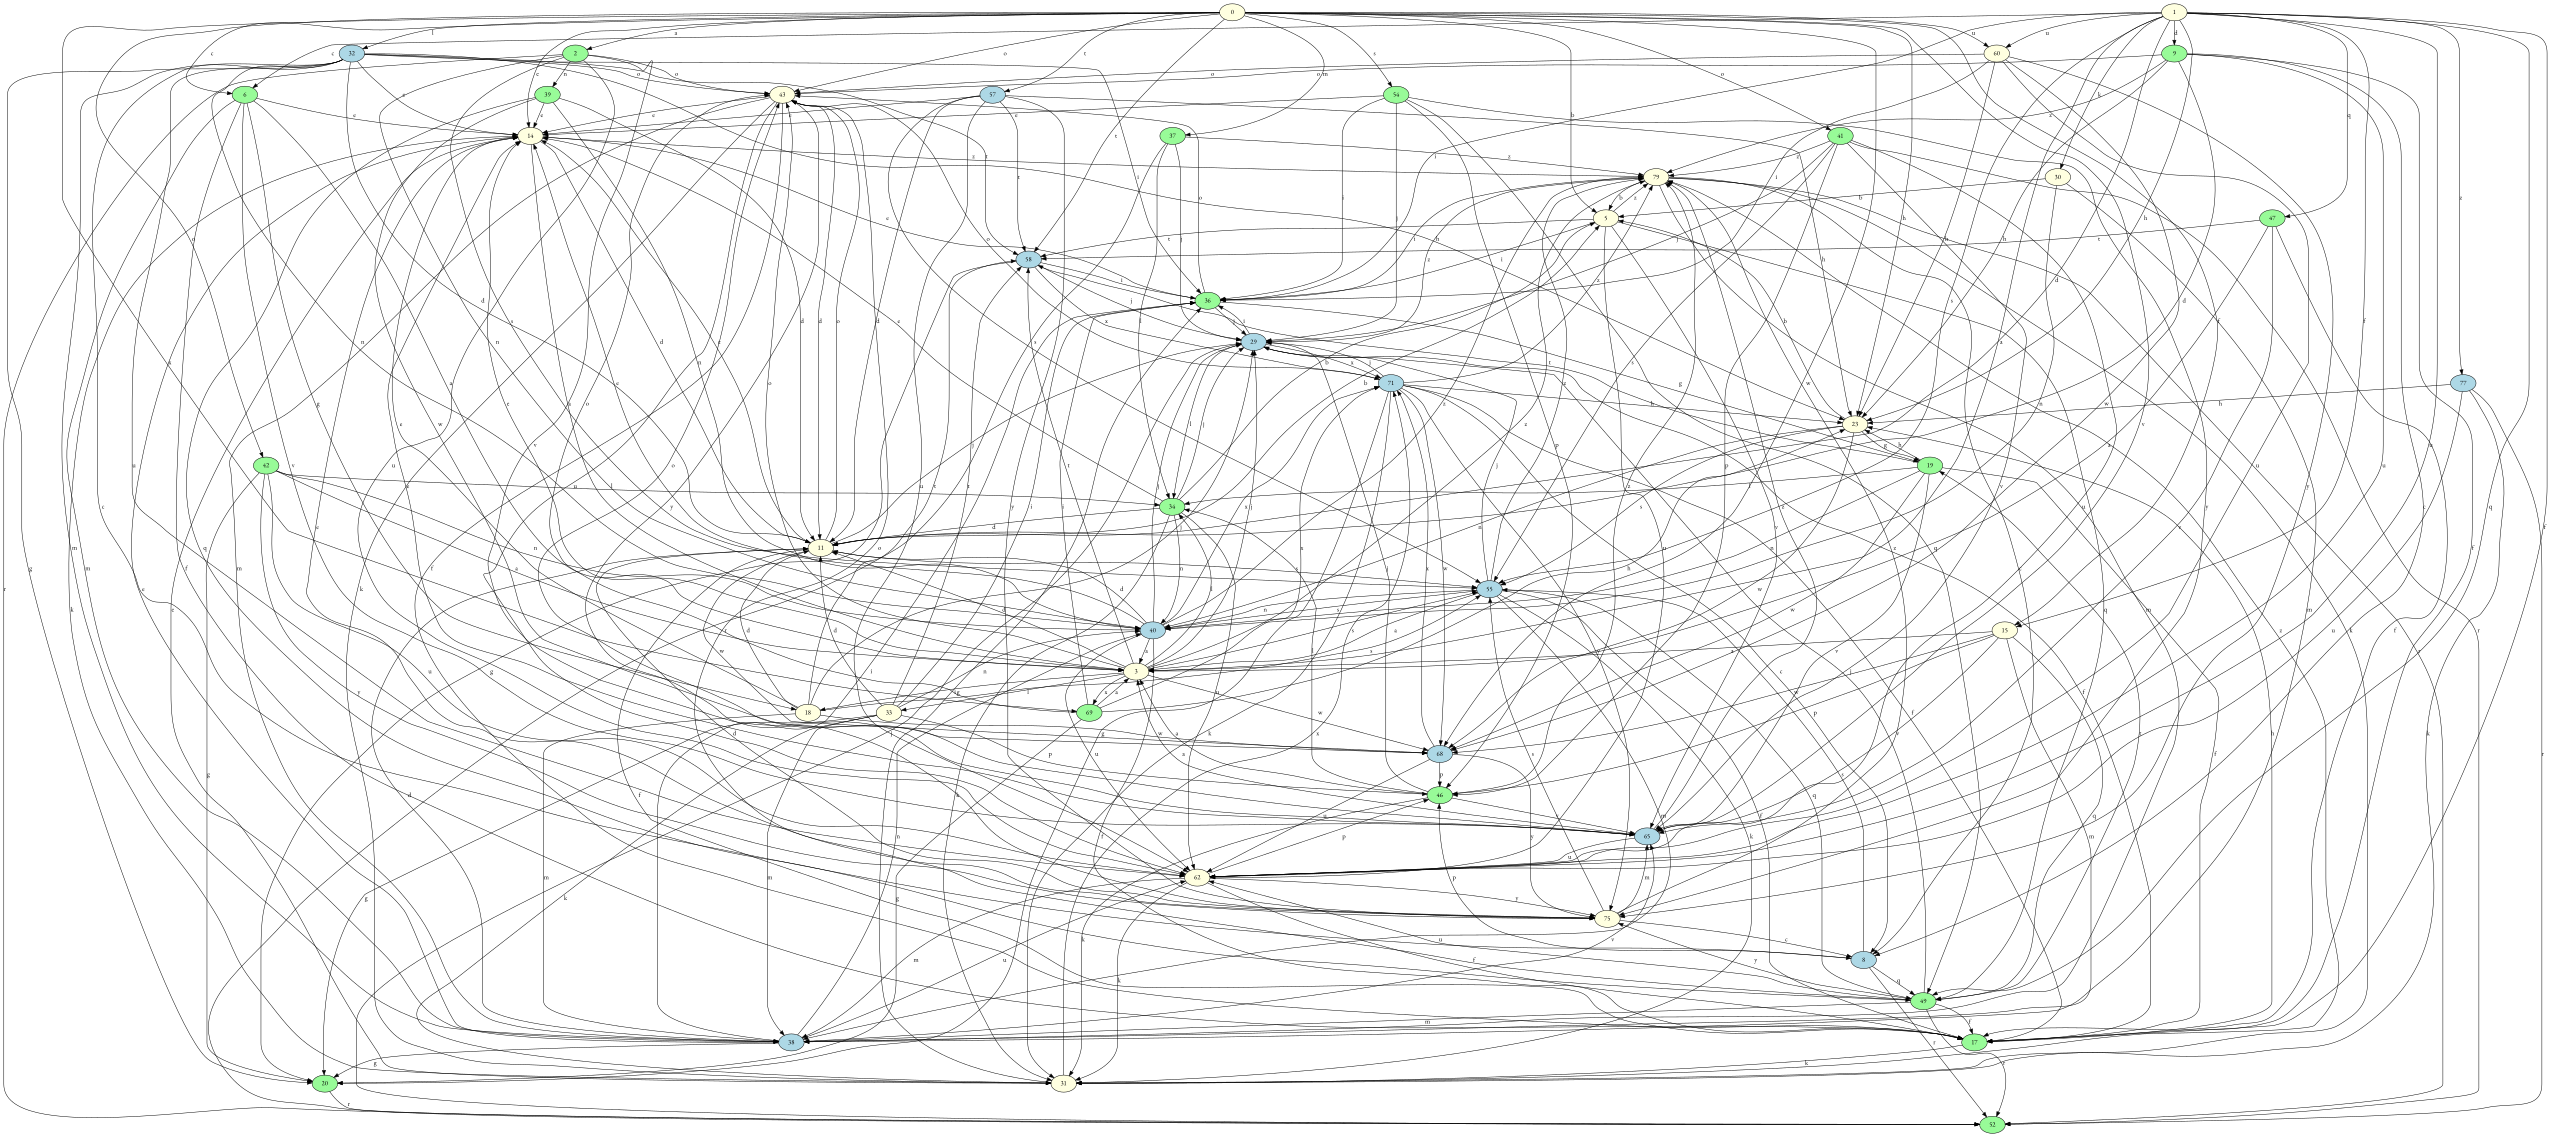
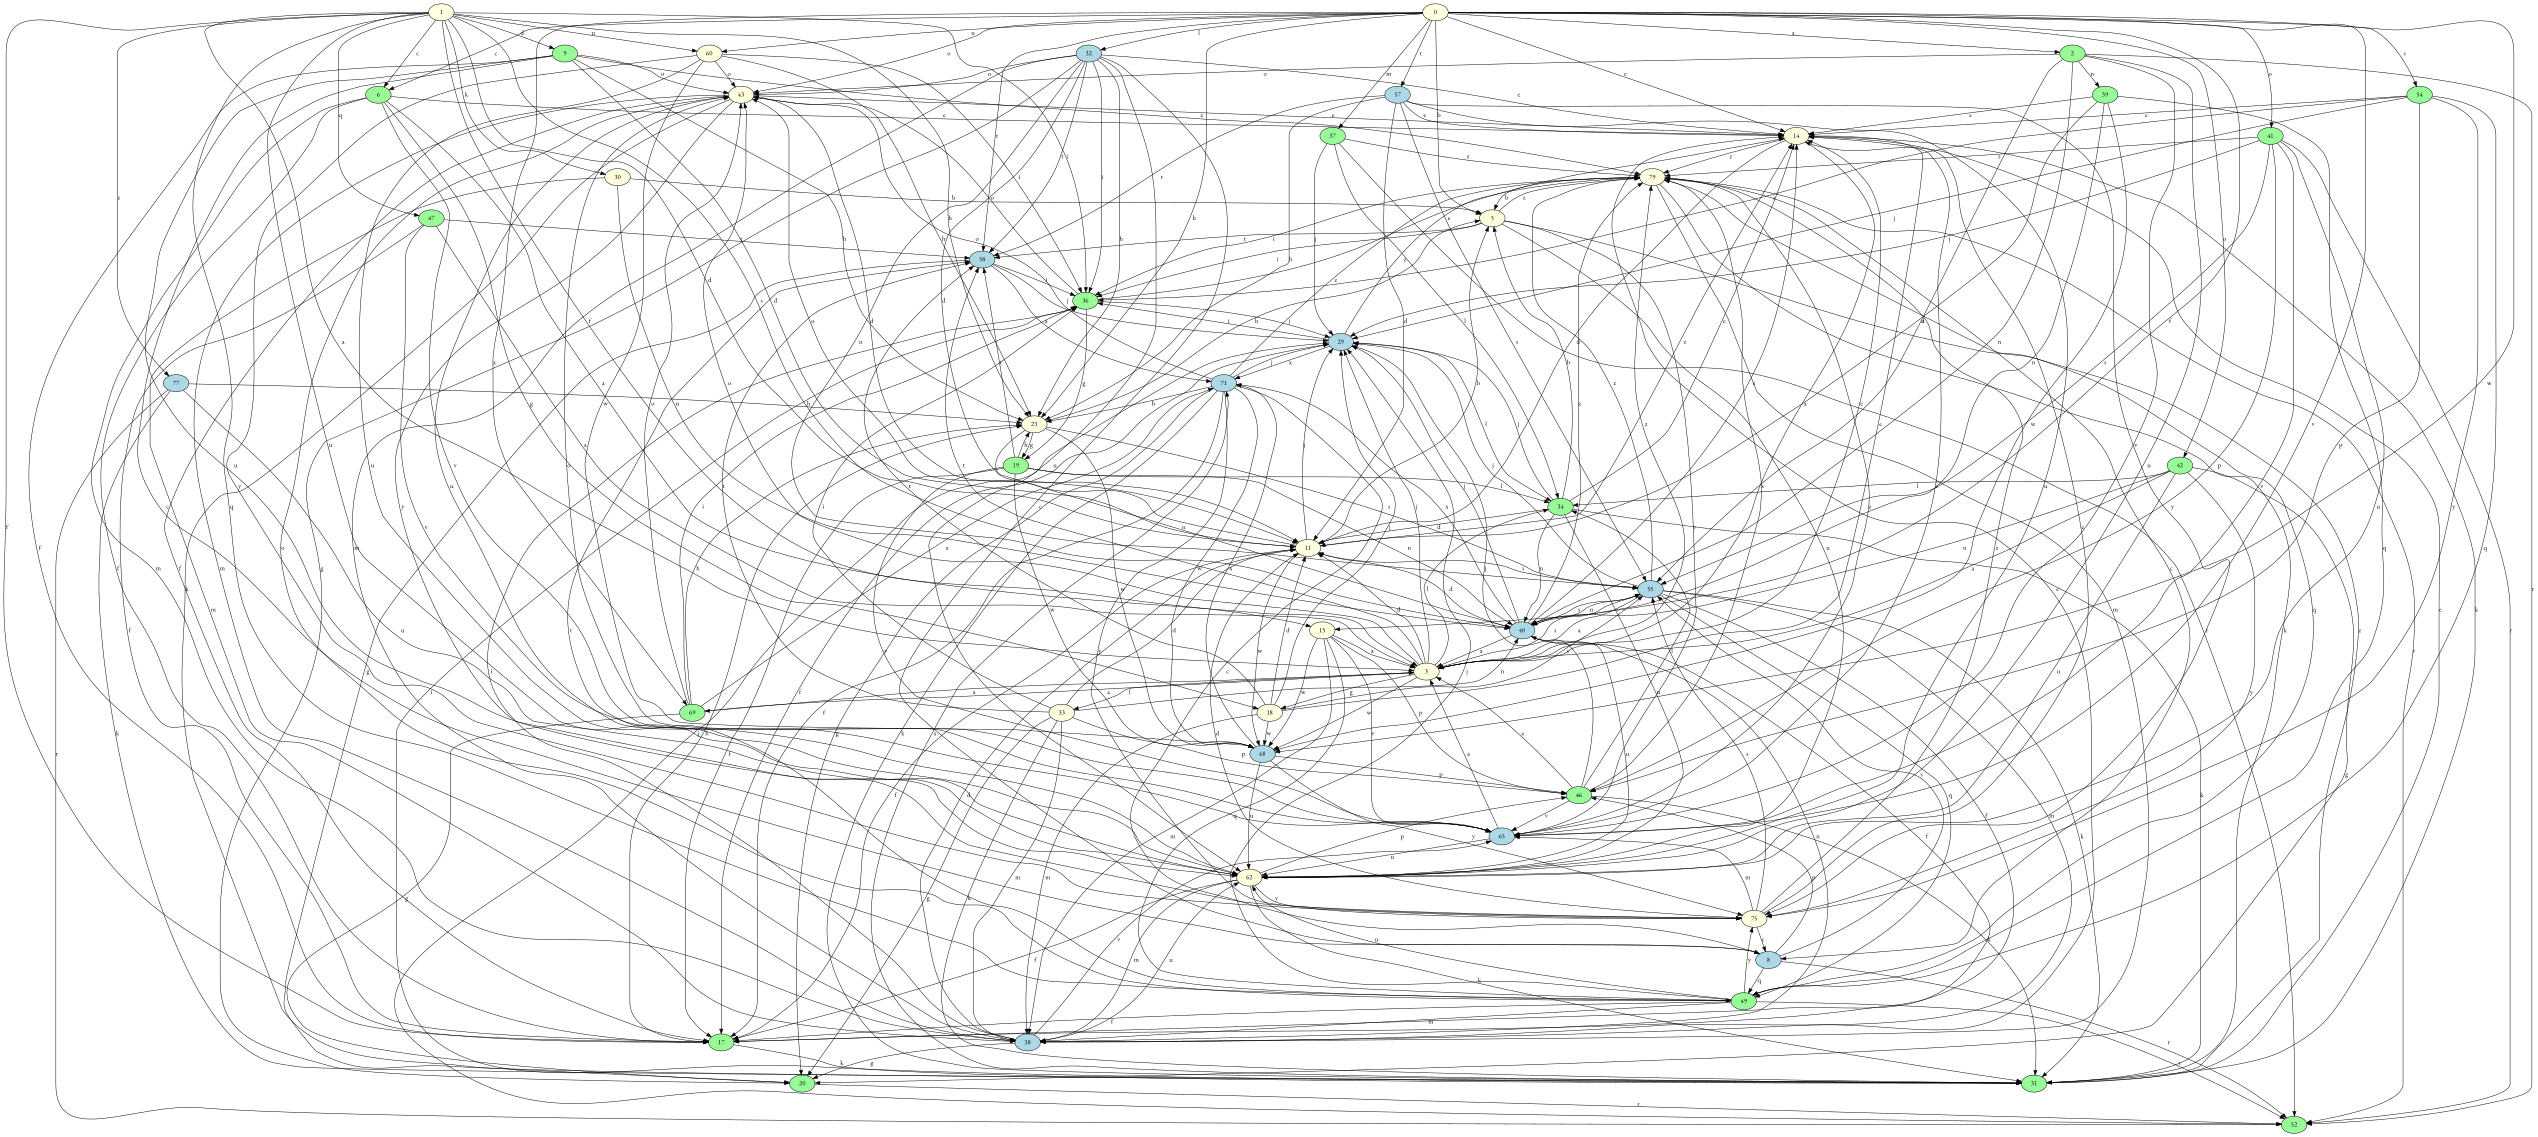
(2137, 746) -> (836, 803)
(1064, 1084) -> (2034, 1084)
